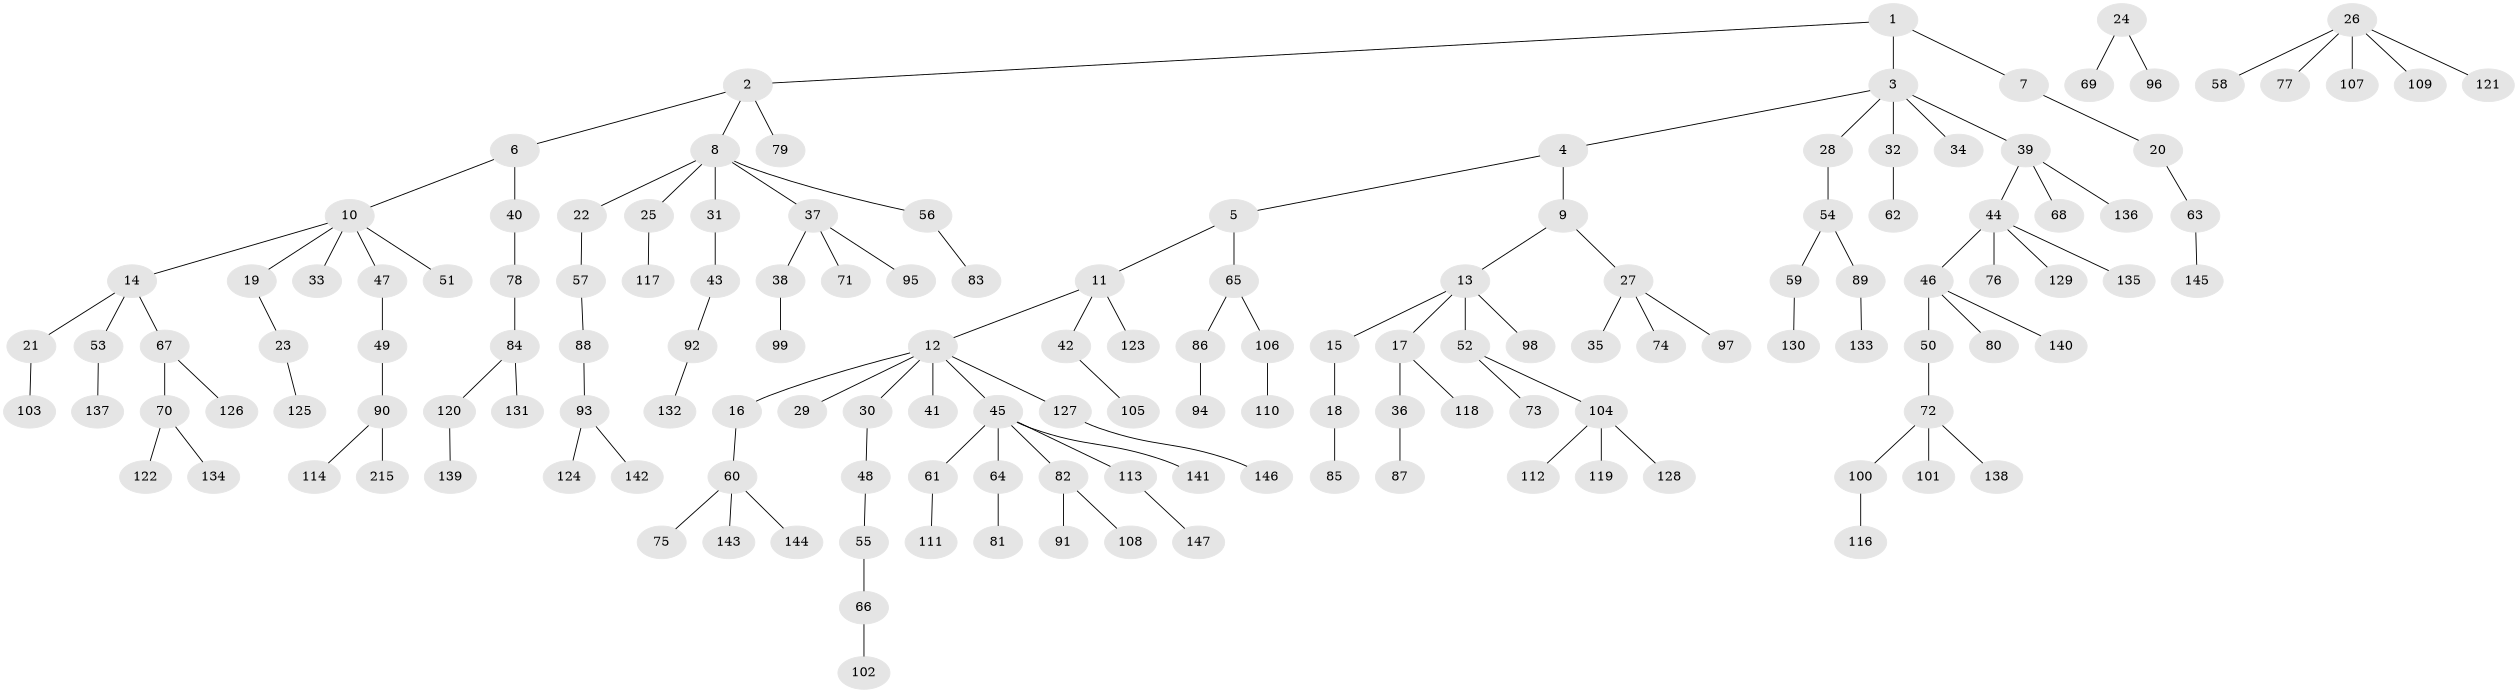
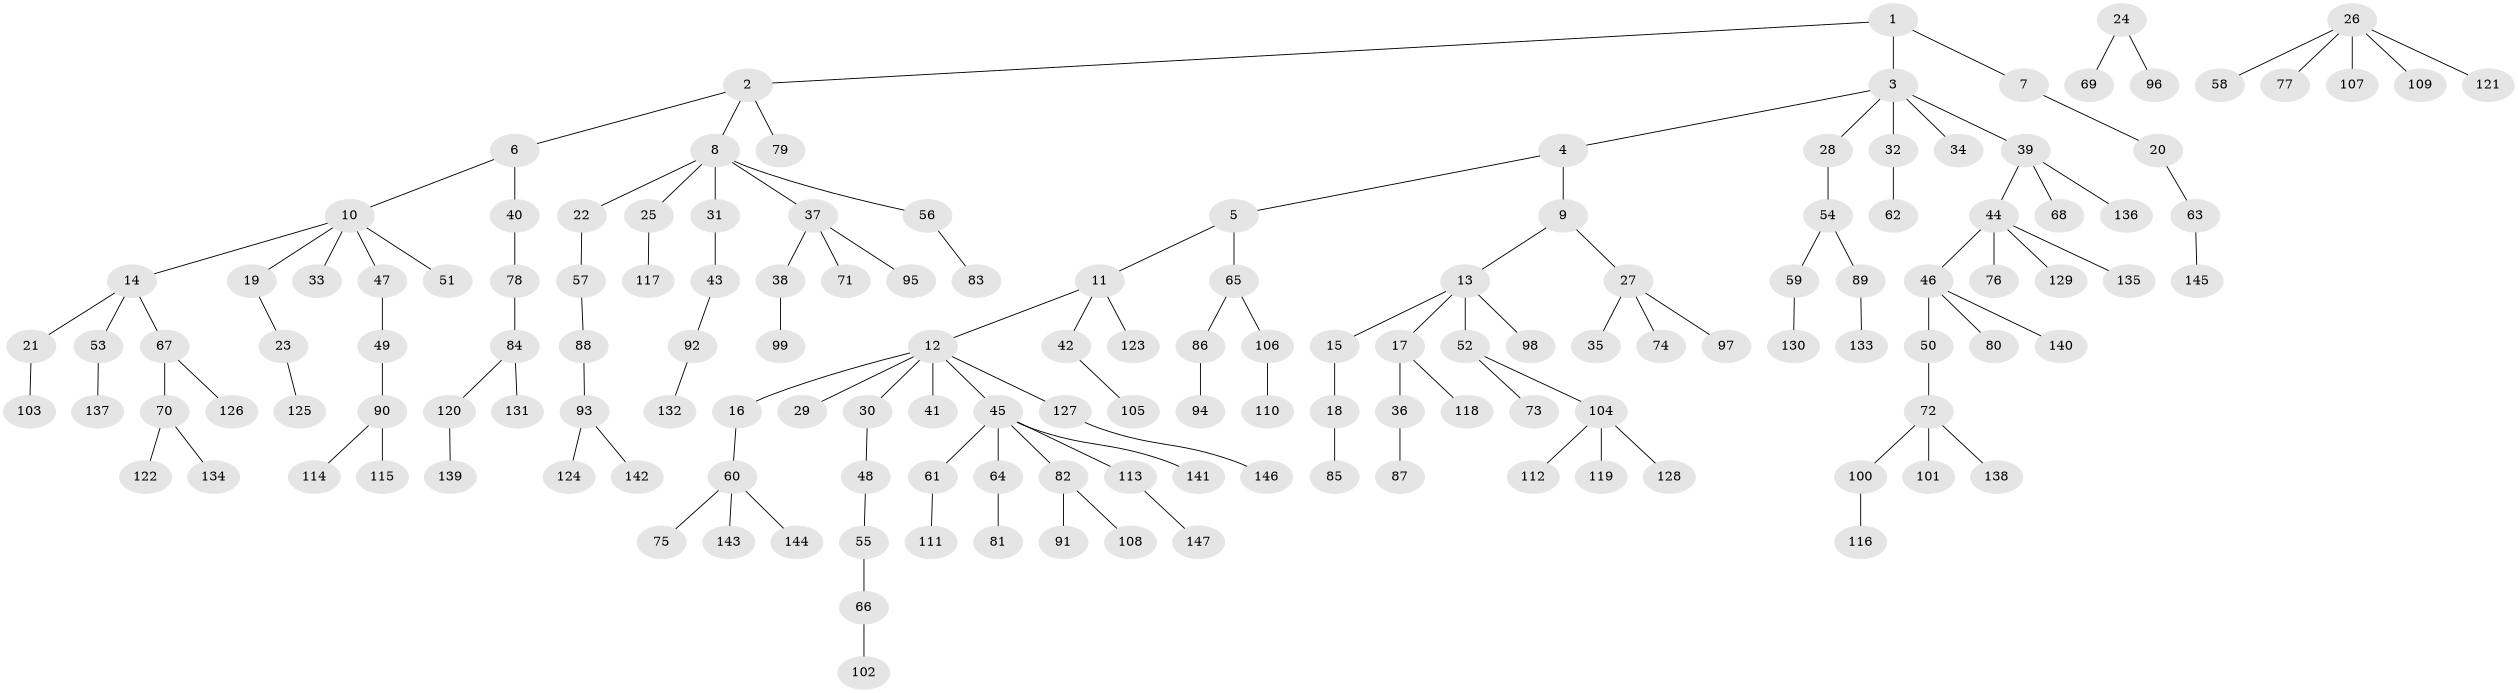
(382, 477) -> (382, 477)
